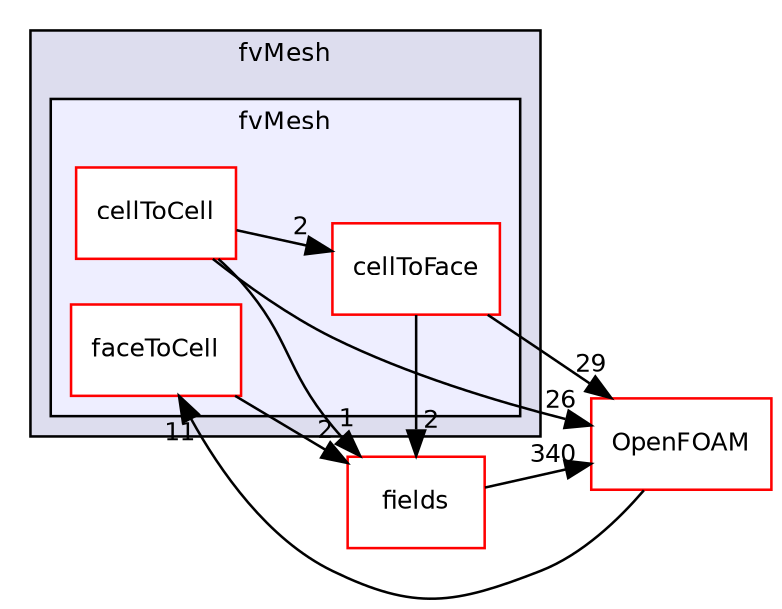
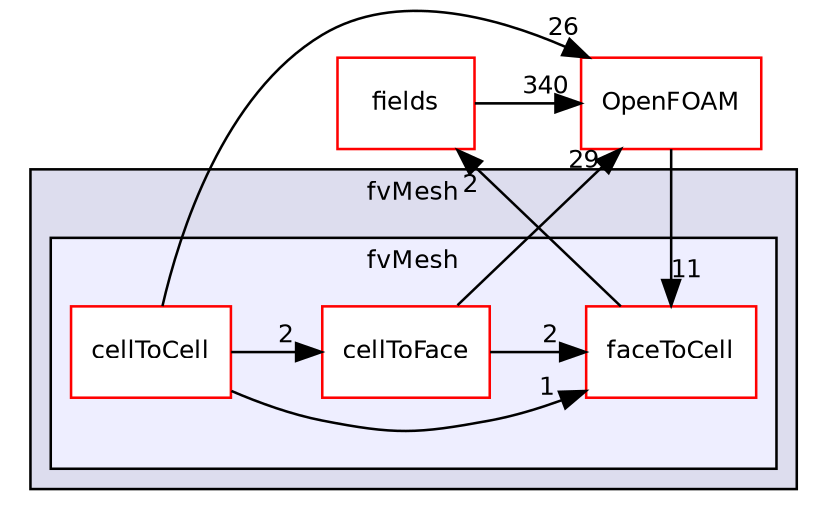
(284, 346) -> (396, 431)
(416, 355) -> (525, 352)
